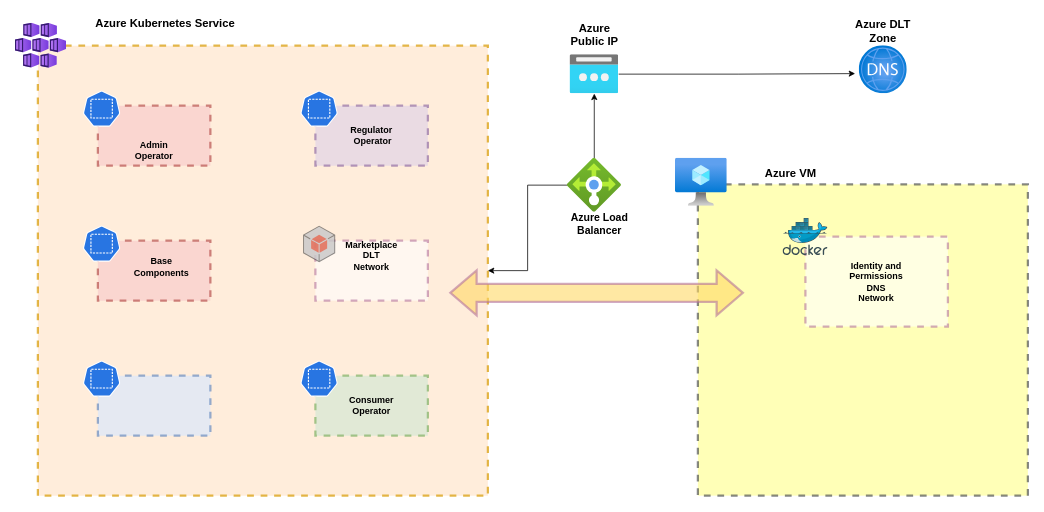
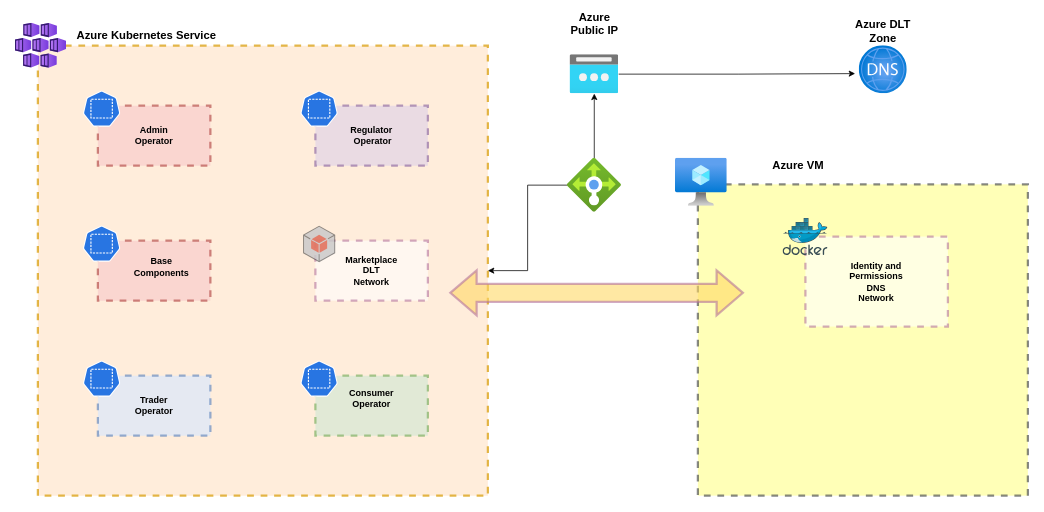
(165, 23) -> (147, 34)
(594, 34) -> (594, 23)
(154, 150) -> (154, 135)
(791, 172) -> (798, 165)
(600, 223) -> none
(372, 255) -> (372, 270)
none -> (154, 405)
(372, 405) -> (372, 398)
